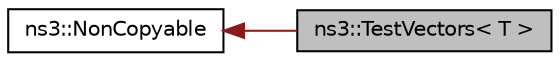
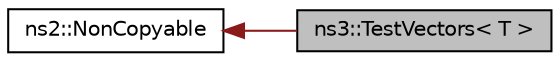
(116, 31) -> (116, 31)
